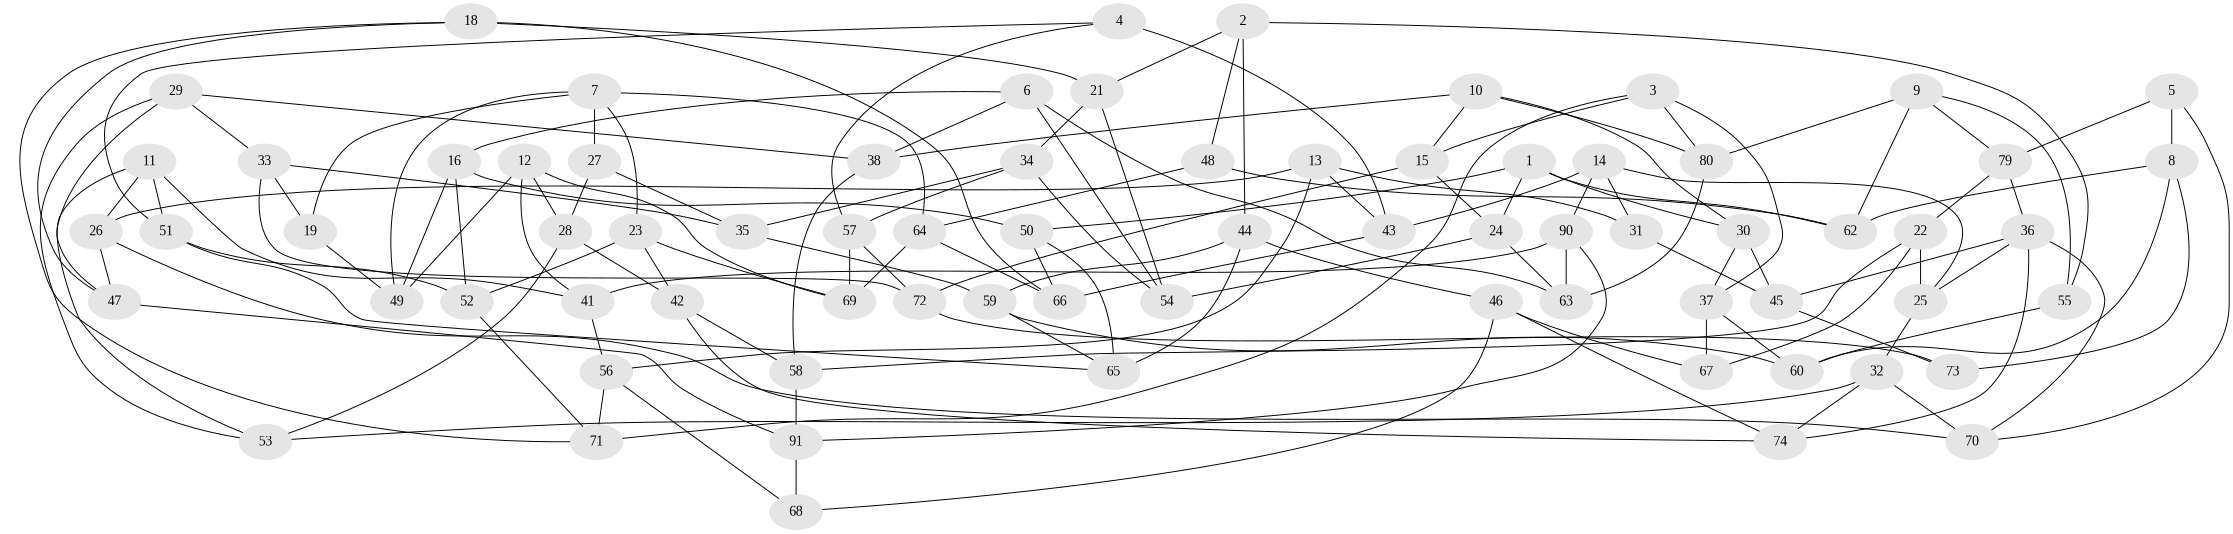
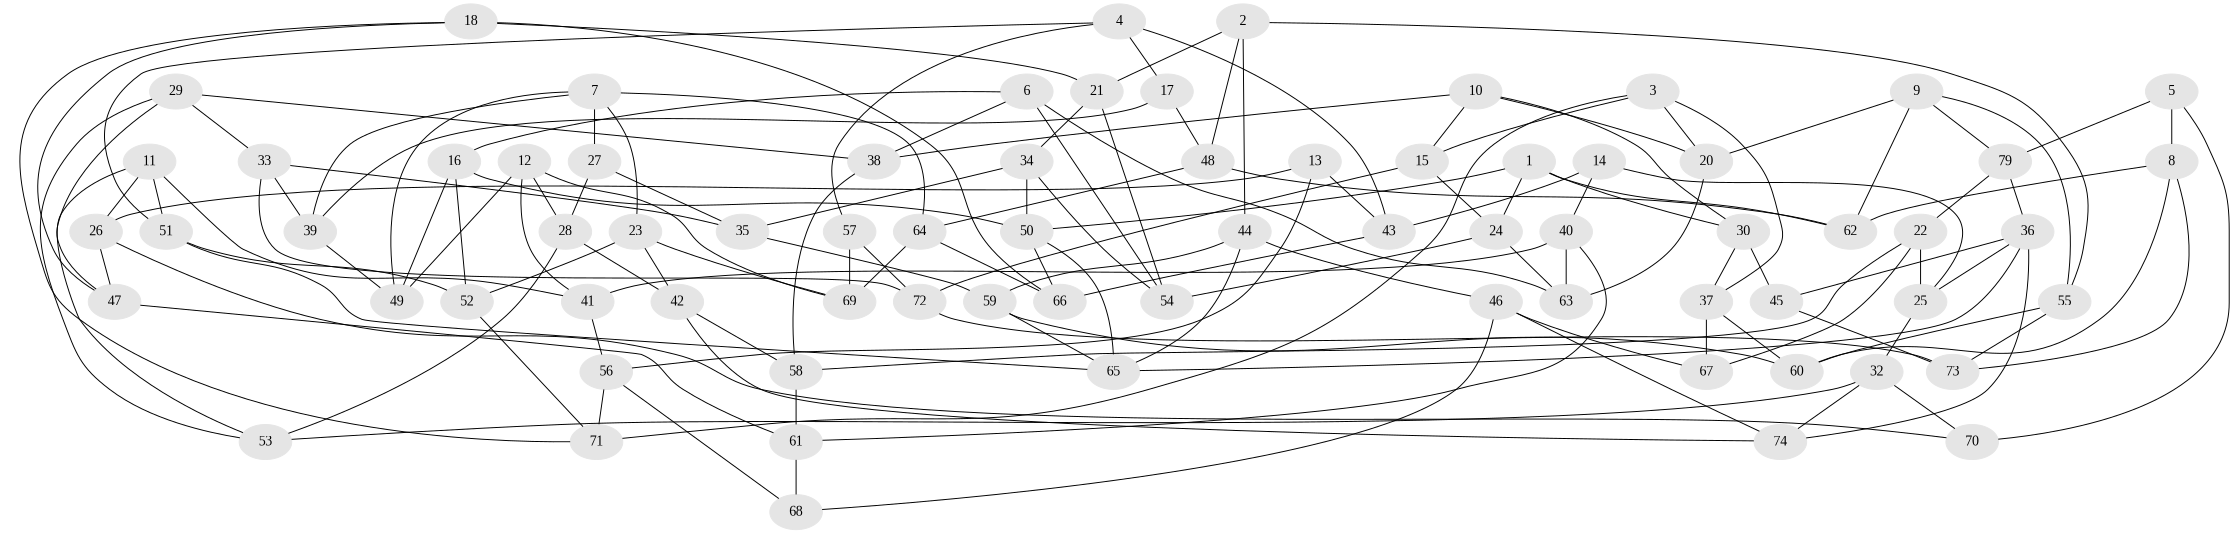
none -> (1167, 92)
(1706, 162) -> (1706, 162)
(916, 202) -> (1027, 197)
(310, 232) -> (310, 232)
(1566, 232) -> (1566, 232)
(1636, 232) -> none
none -> (2009, 337)
(2087, 343) -> (1620, 356)
(796, 442) -> (796, 442)
